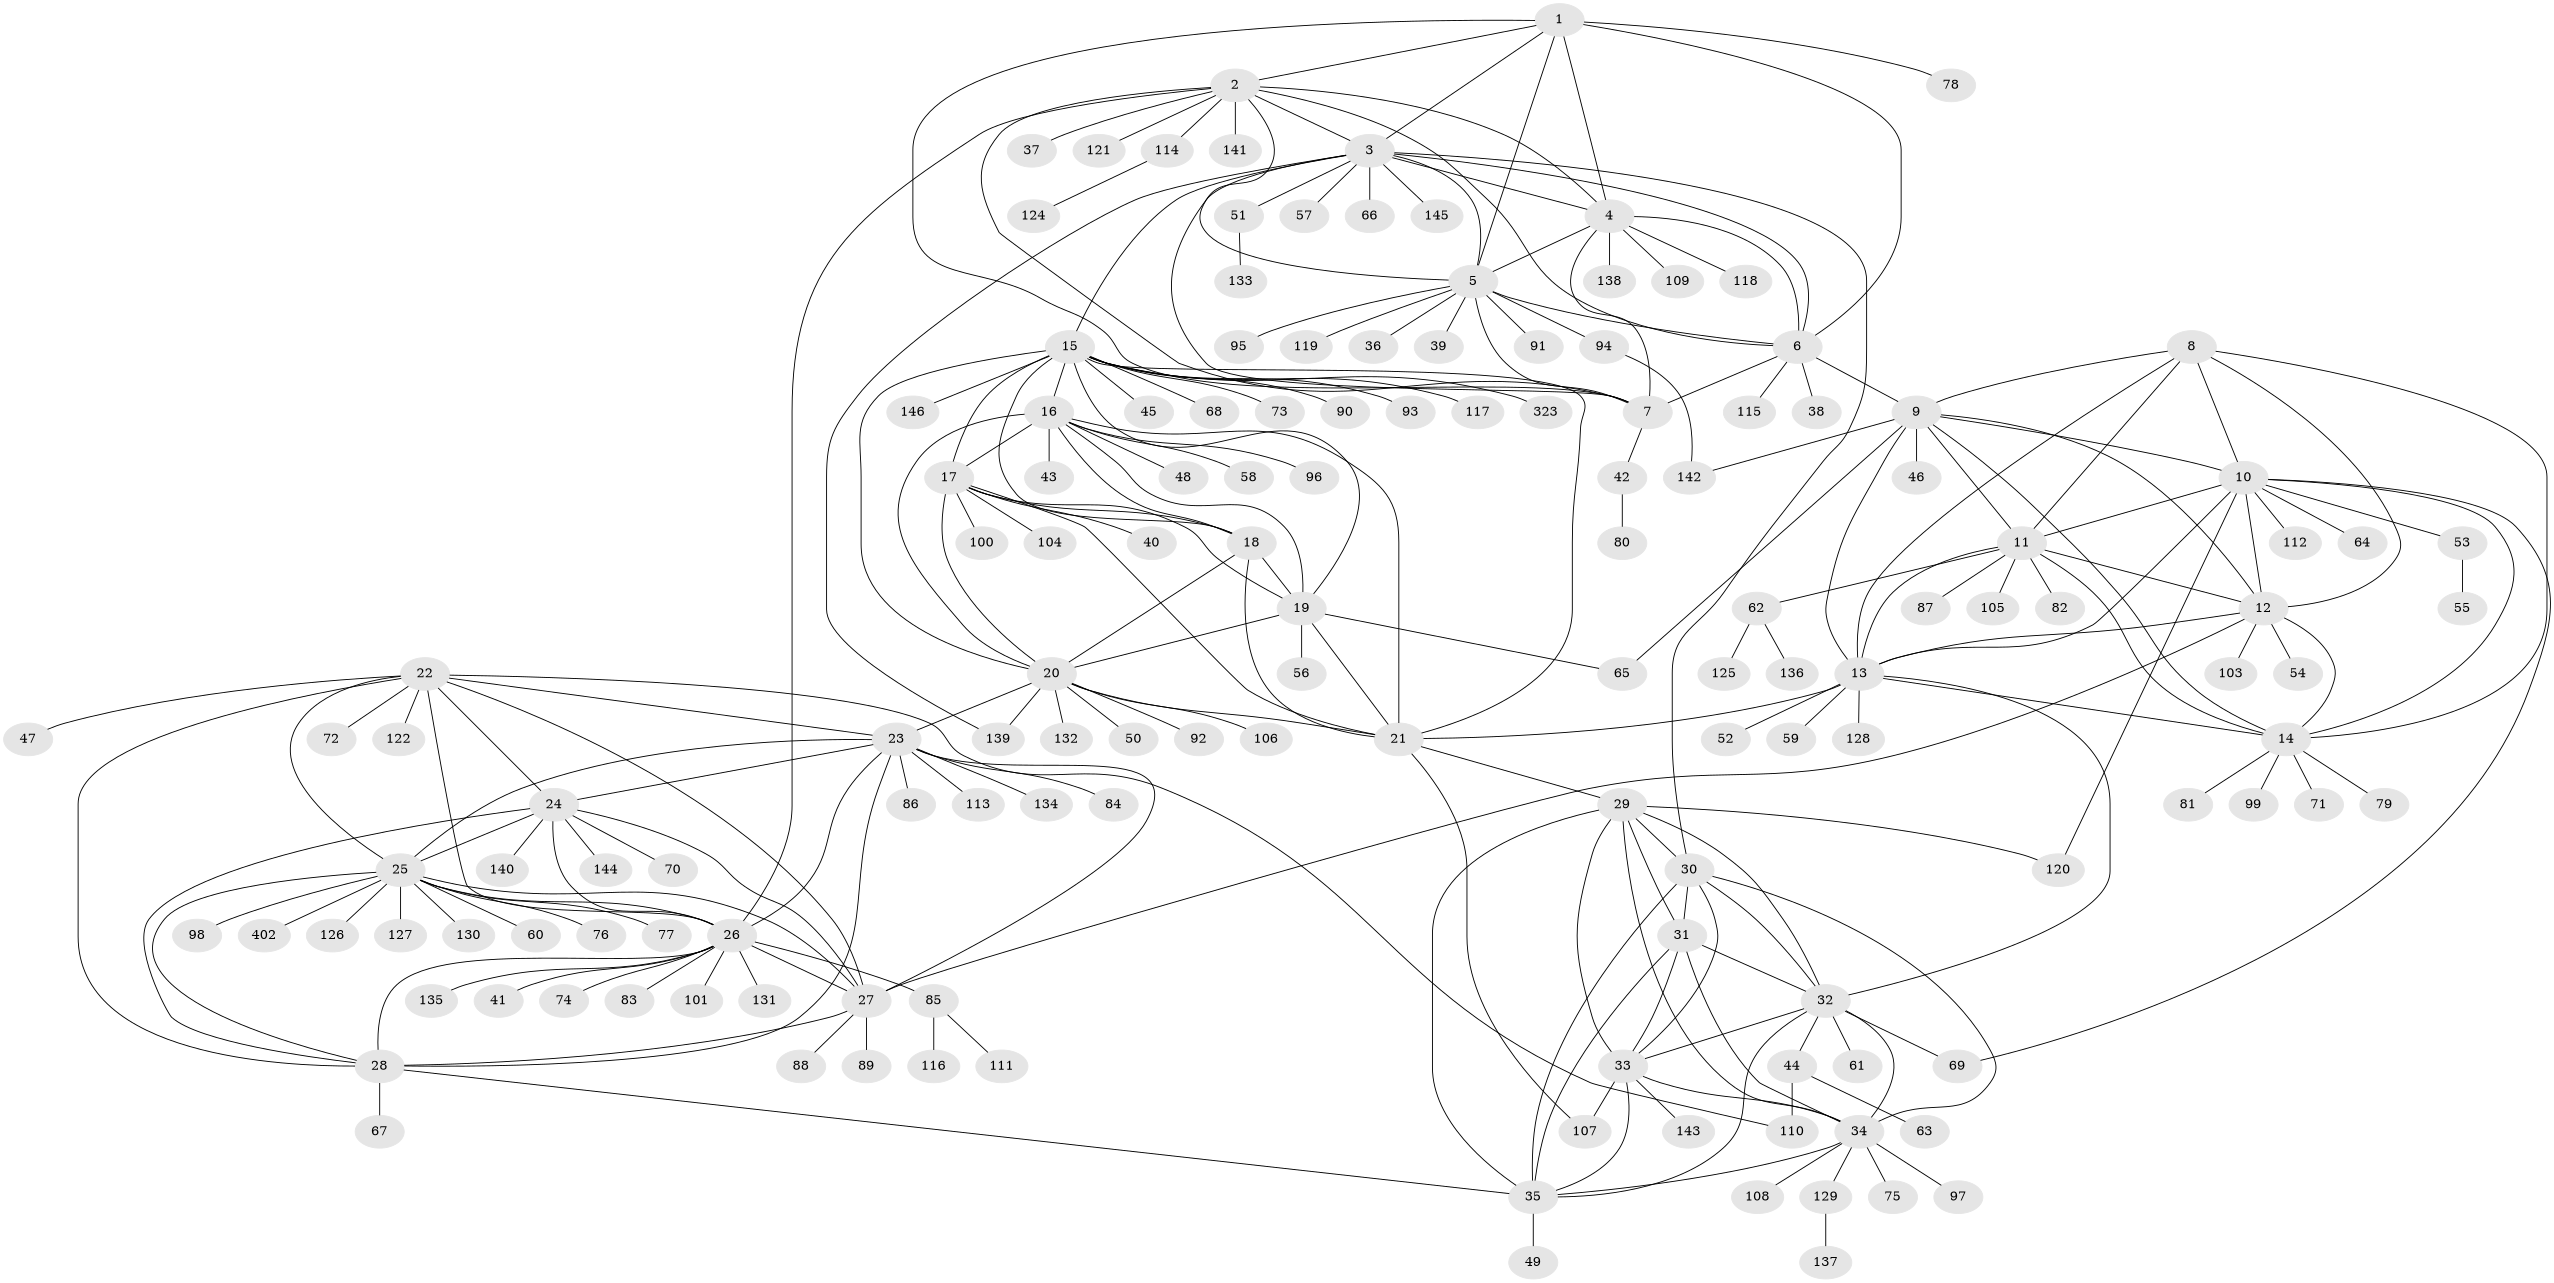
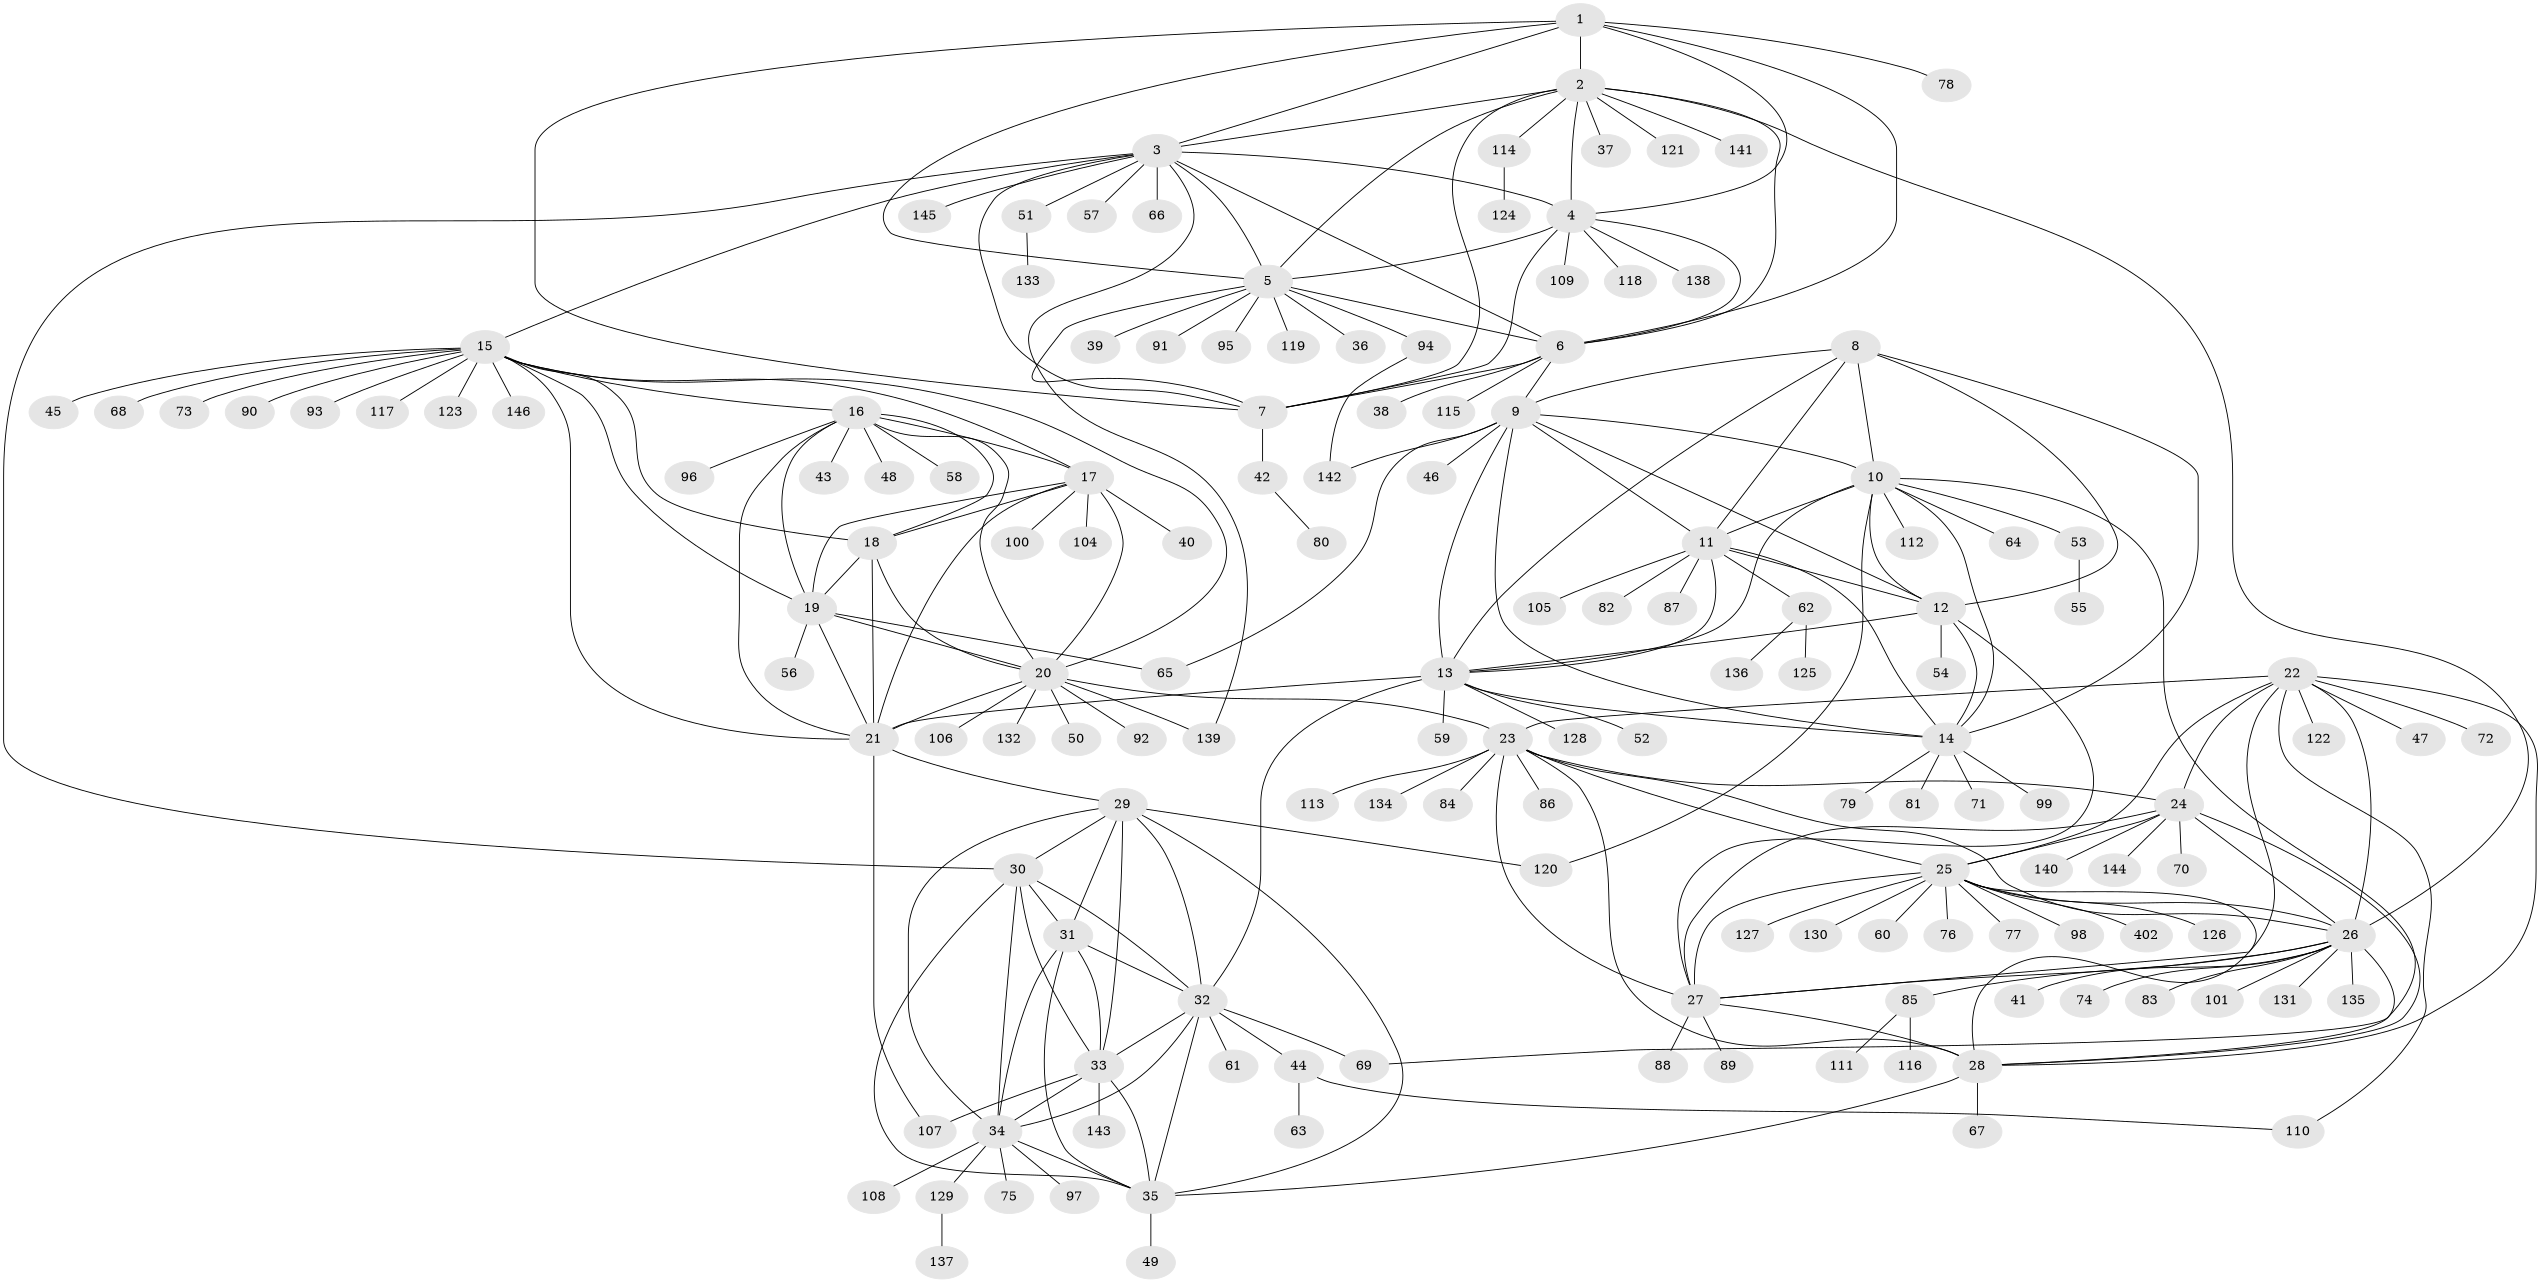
(1546, 412) -> (451, 412)
(2231, 674) -> none
